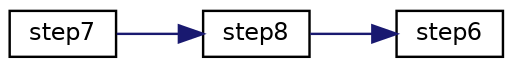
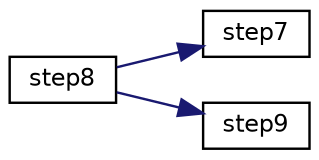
(148, 34) -> (148, 60)
(450, 34) -> (256, 126)
